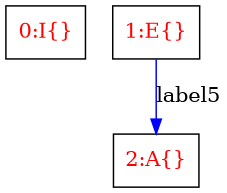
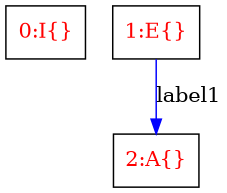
(189, 97) -> (189, 97)
